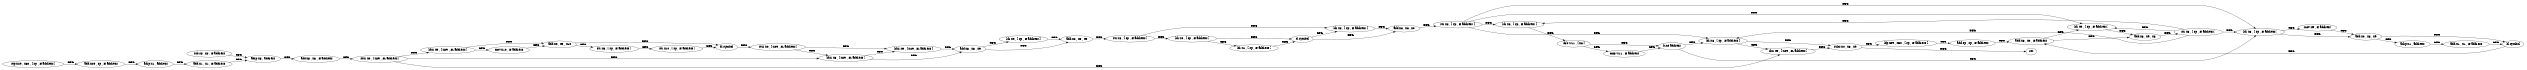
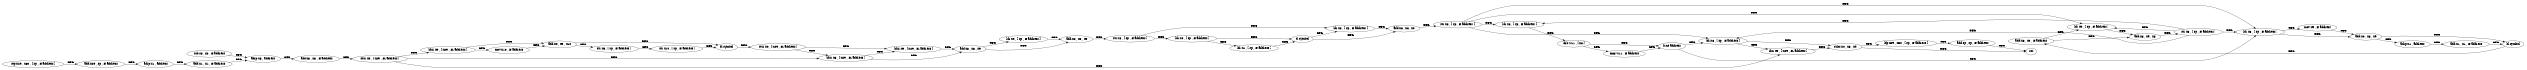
(2001, 42) -> (2007, 48)
